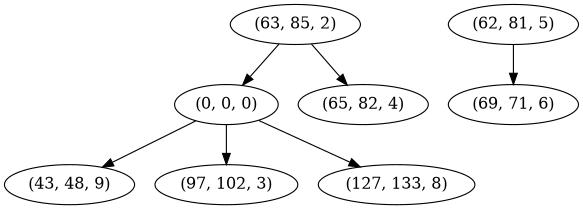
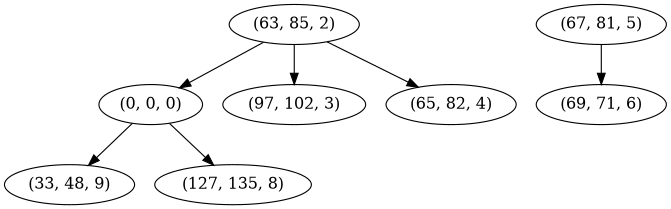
(513, 24) -> (601, 24)
(226, 139) -> (294, 59)
(70, 185) -> (70, 185)
(397, 185) -> (233, 185)
